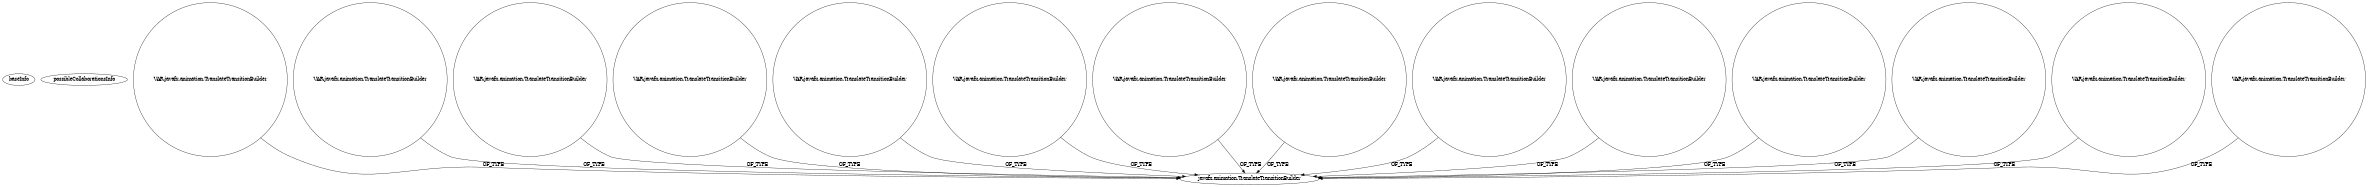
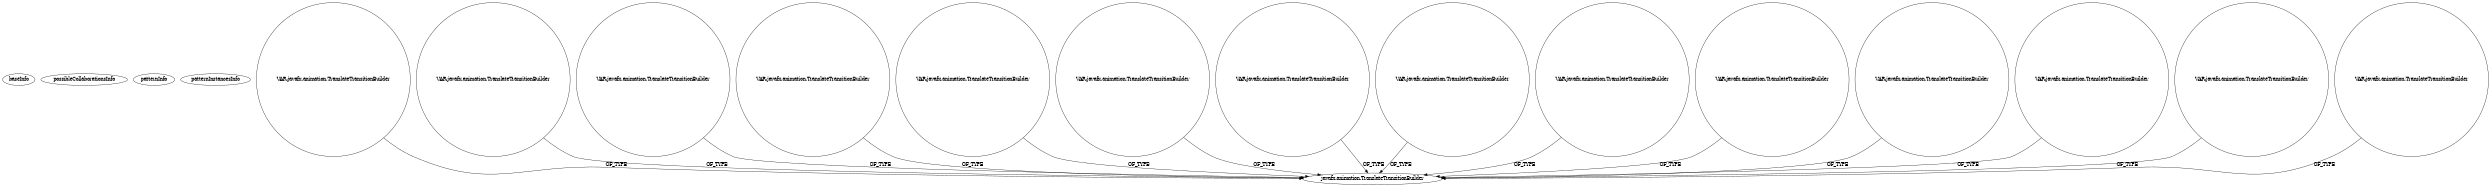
none -> (154, 80)
none -> (216, 80)
